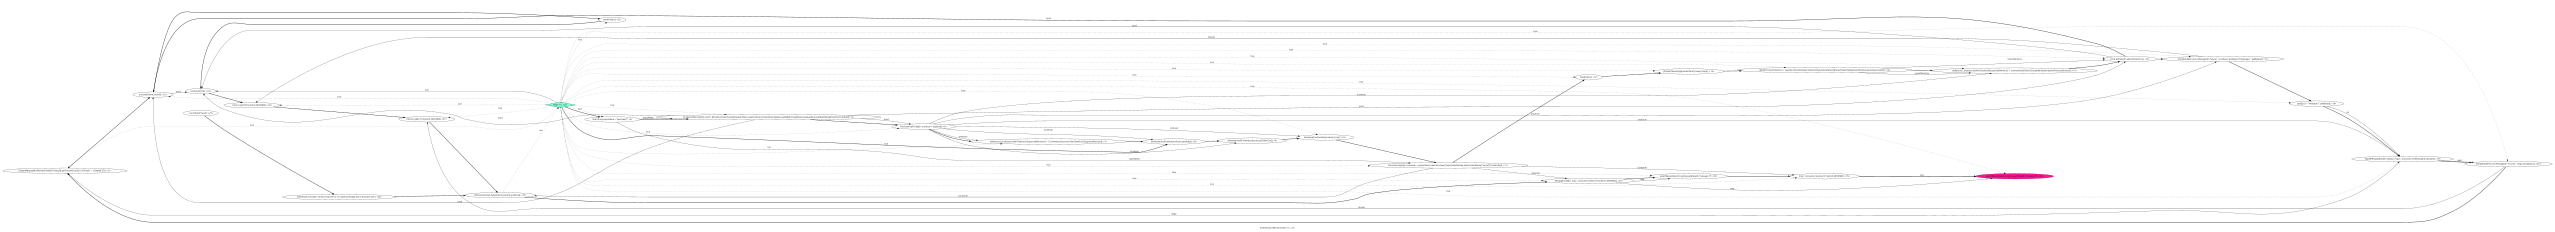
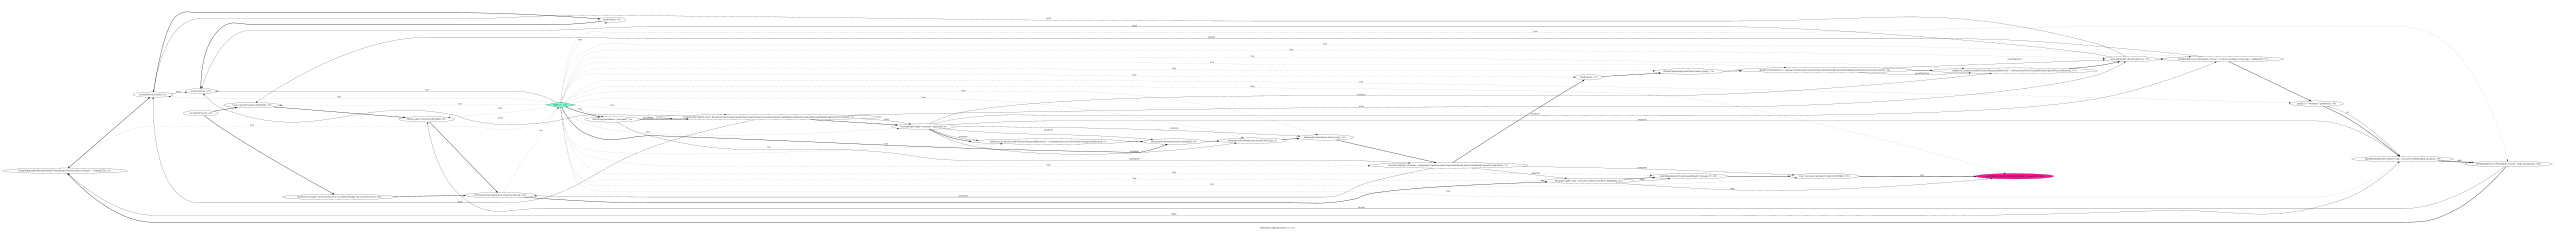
(1119, 21) -> (1119, 21)
(223, 97) -> (222, 110)
none -> (906, 99)
